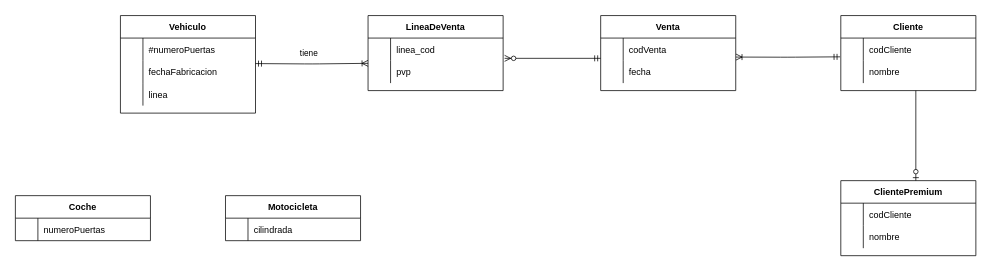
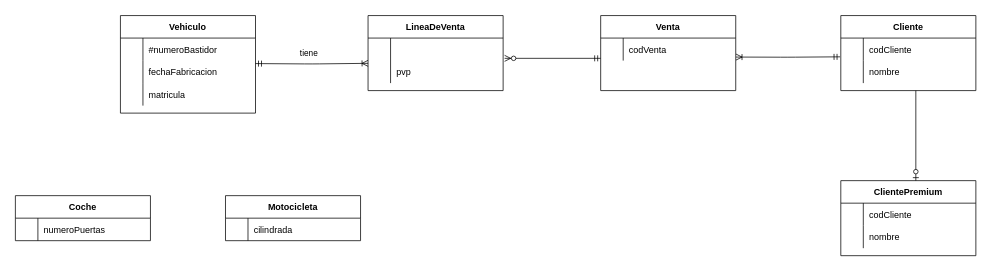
(447, 49) -> none
(184, 50) -> (185, 50)
(679, 72) -> none
(159, 95) -> (169, 95)
